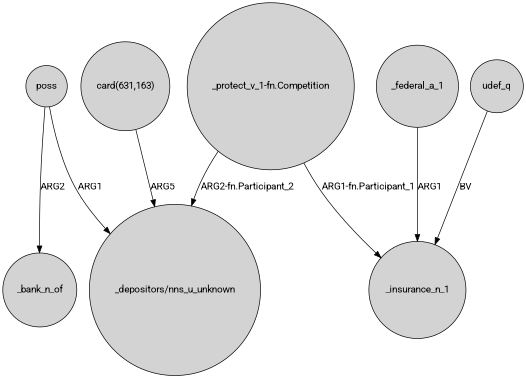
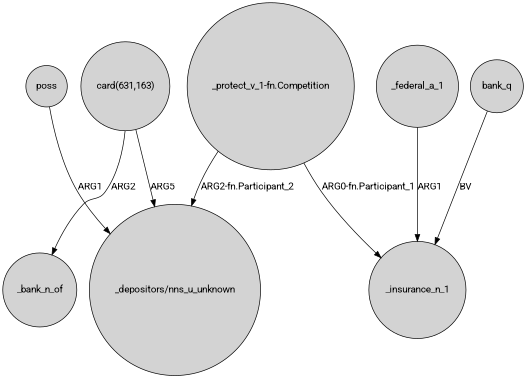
(497, 86) -> (497, 86)
(41, 176) -> (100, 196)
(368, 187) -> (368, 187)
